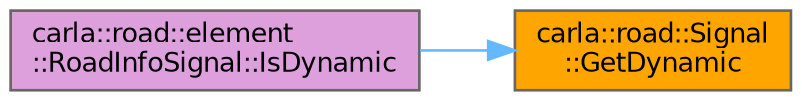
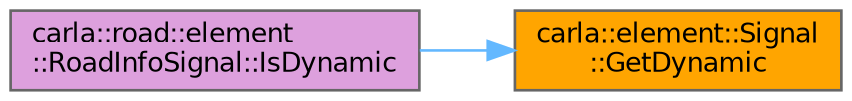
(653, 50) -> (678, 50)
